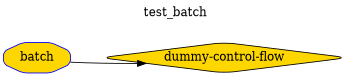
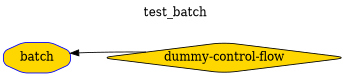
(104, 63) -> (113, 52)
